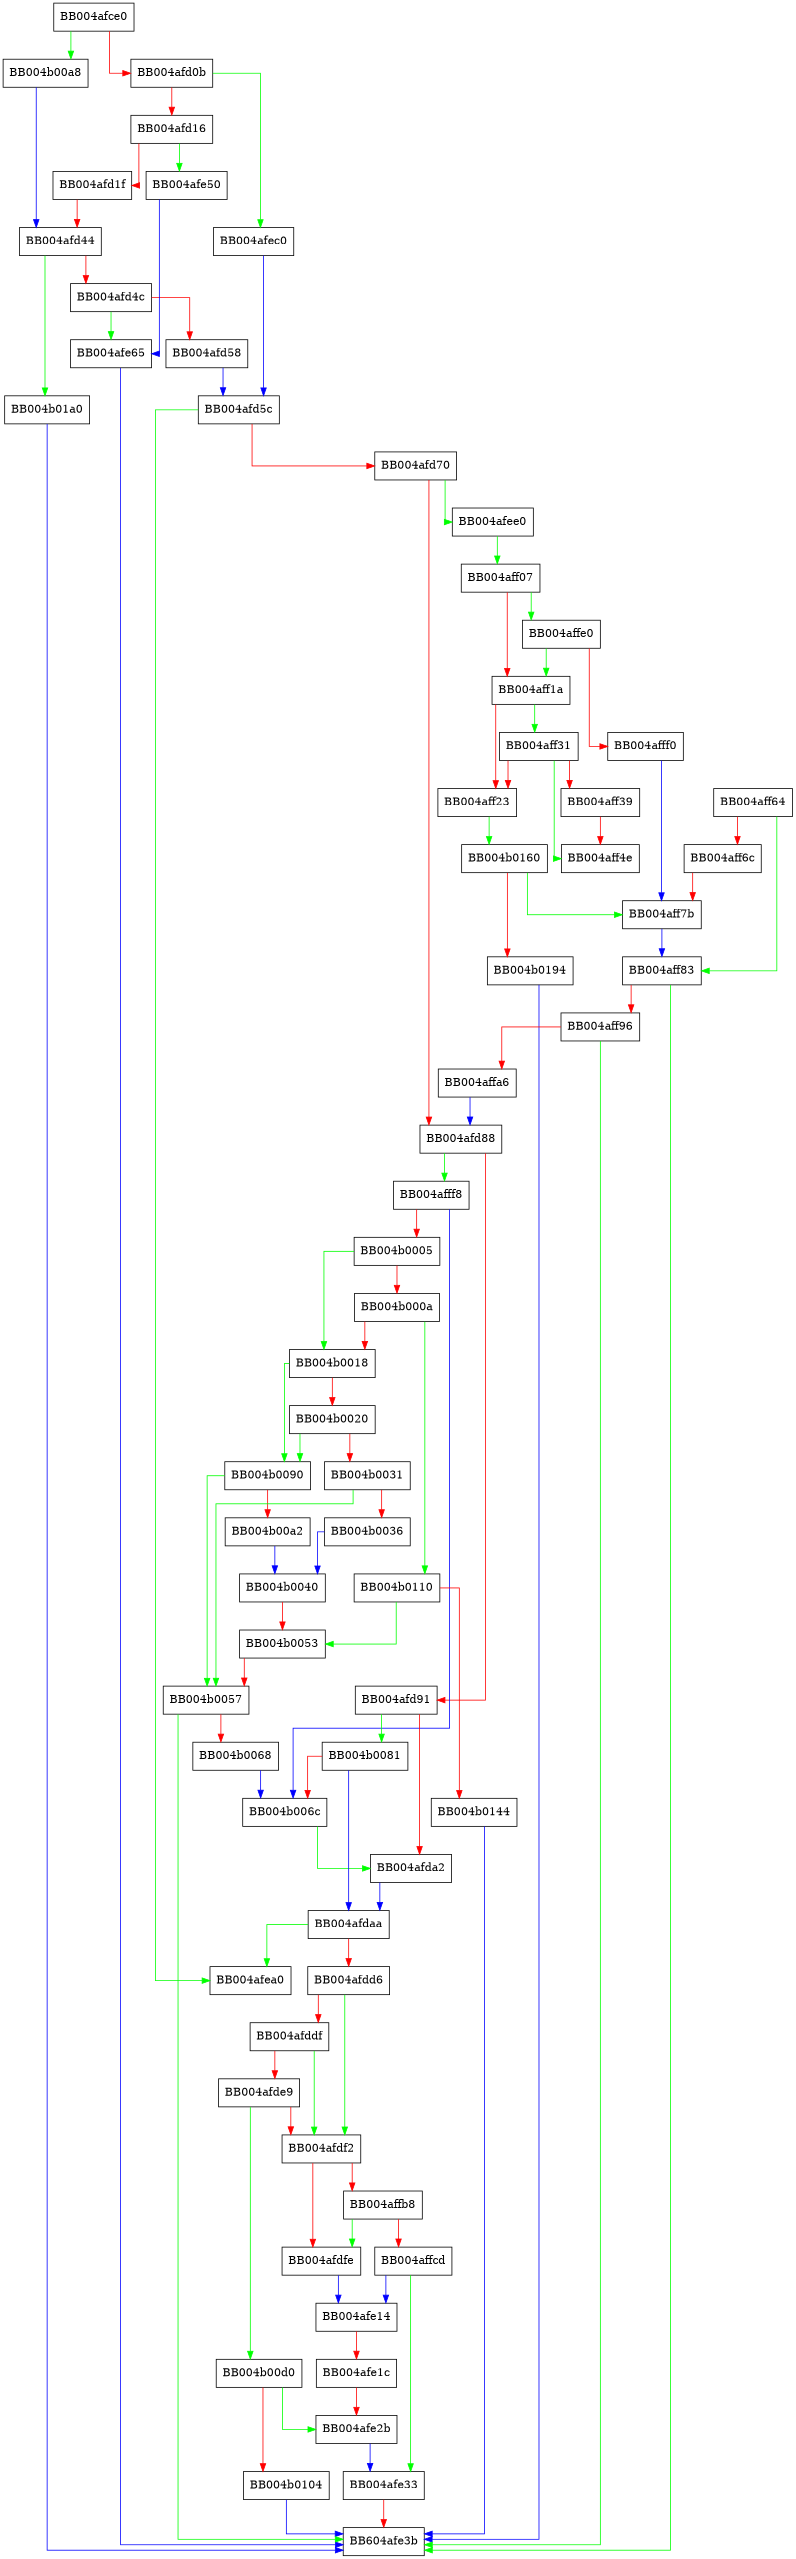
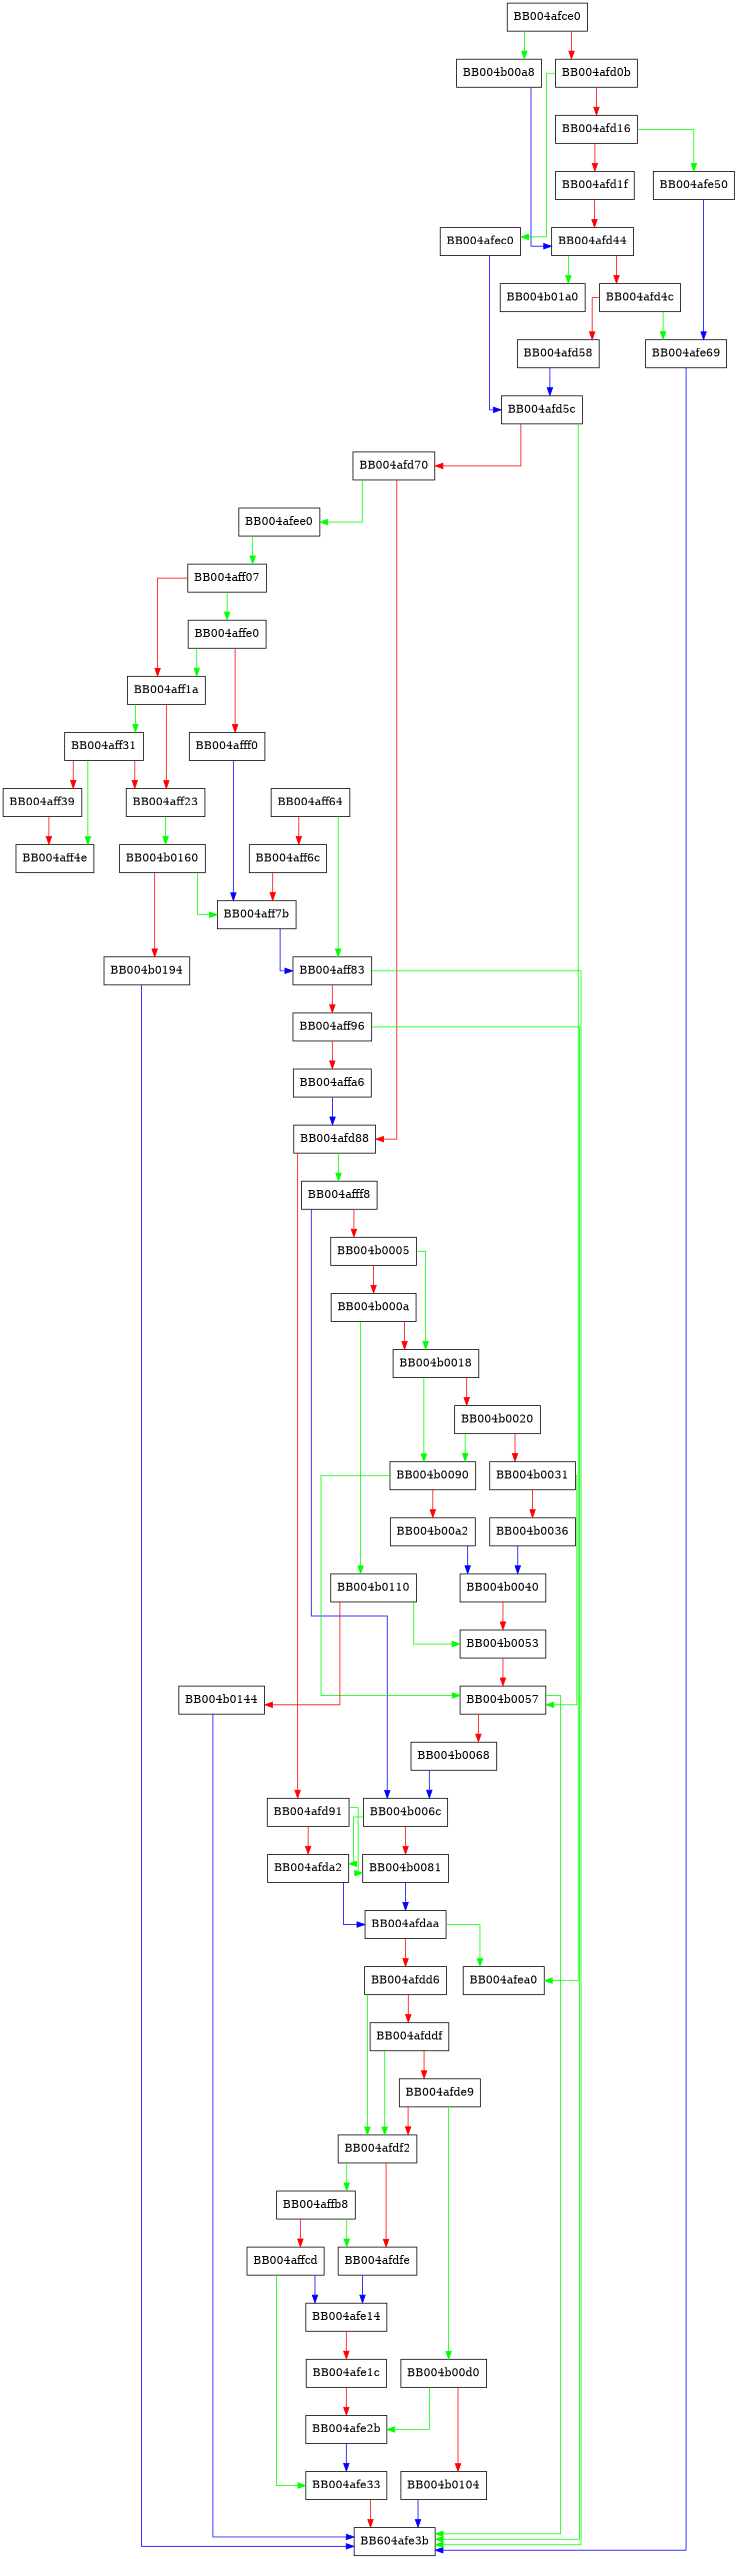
(111, 354) -> (686, 354)
(47, 1631) -> none
(308, 1766) -> (406, 1836)
(352, 2173) -> (347, 2173)
